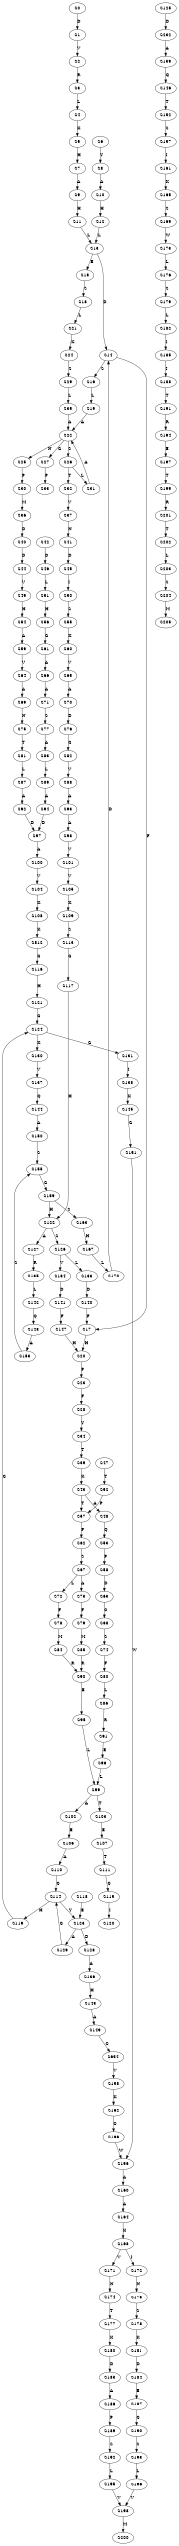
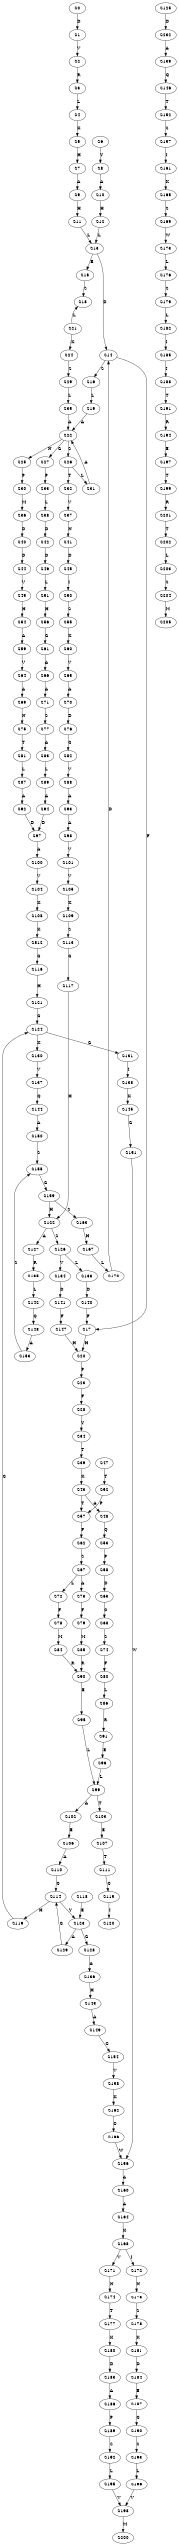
(78, 314) -> (72, 316)
none -> (45, 516)
(87, 1937) -> (87, 1937)
(113, 2057) -> (113, 2057)
